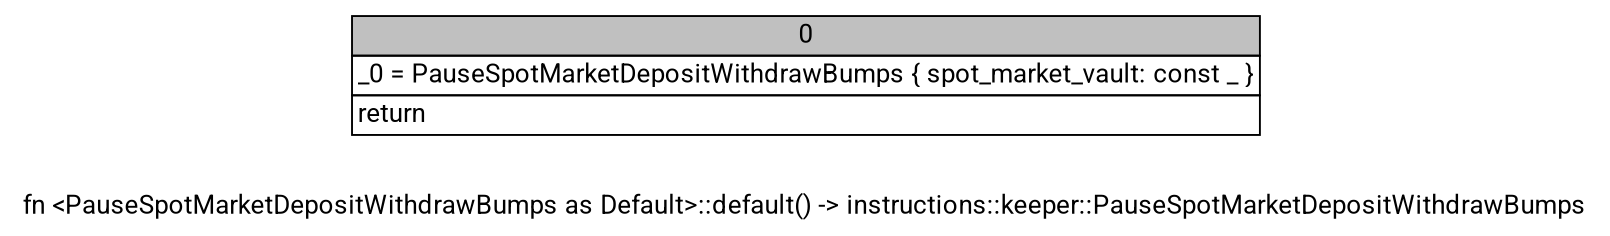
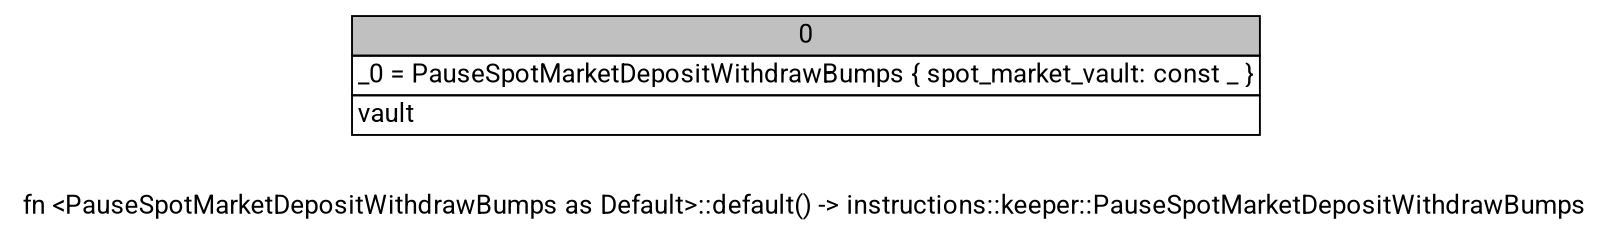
(393, 114) -> (387, 114)
